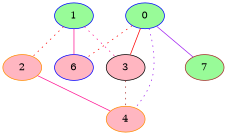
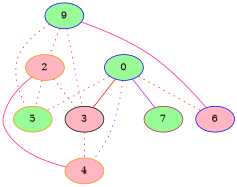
(74, 16) -> (64, 16)
none -> (65, 93)
none -> (33, 119)
